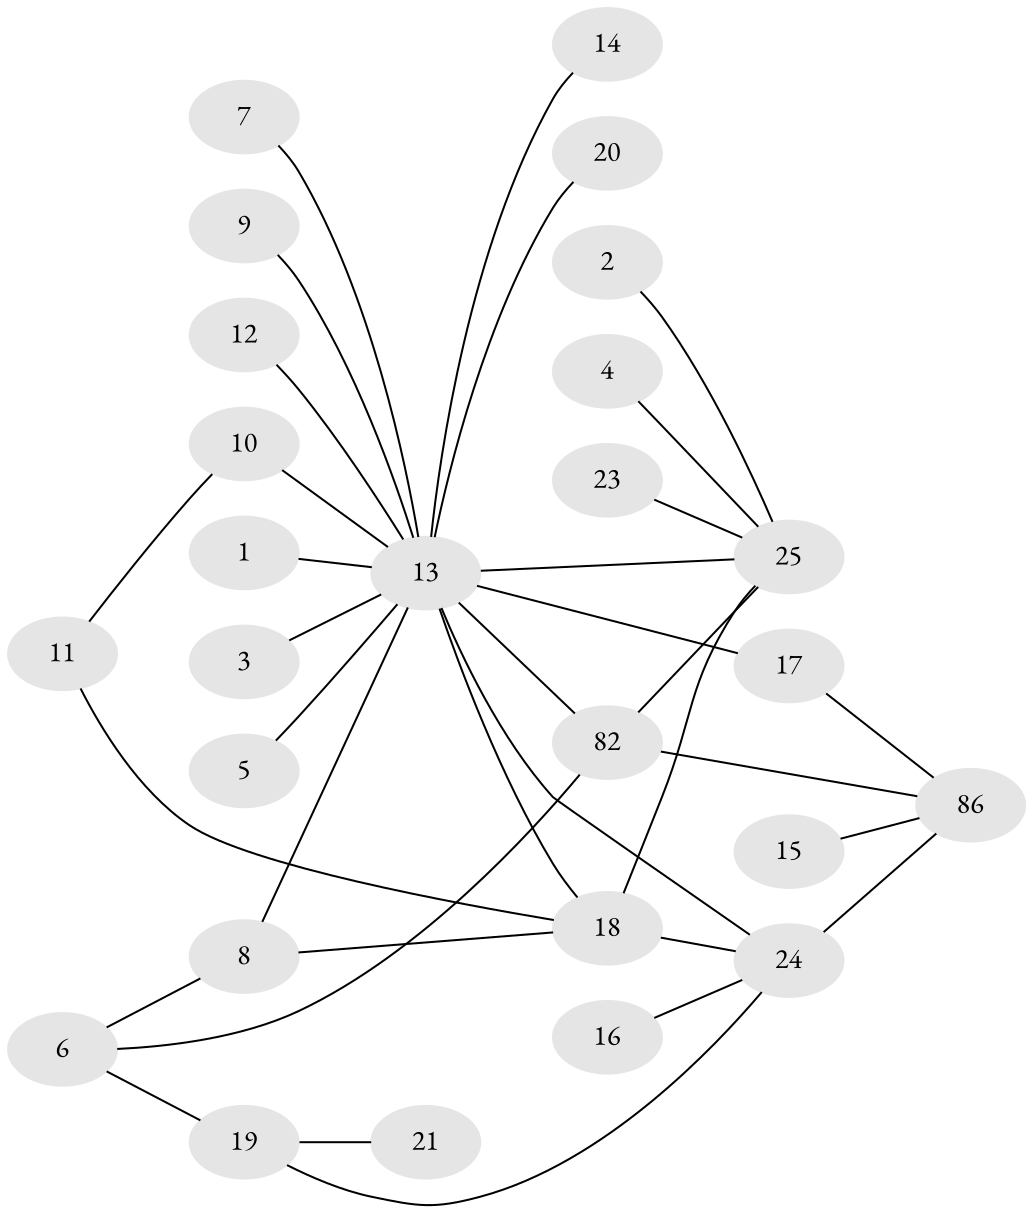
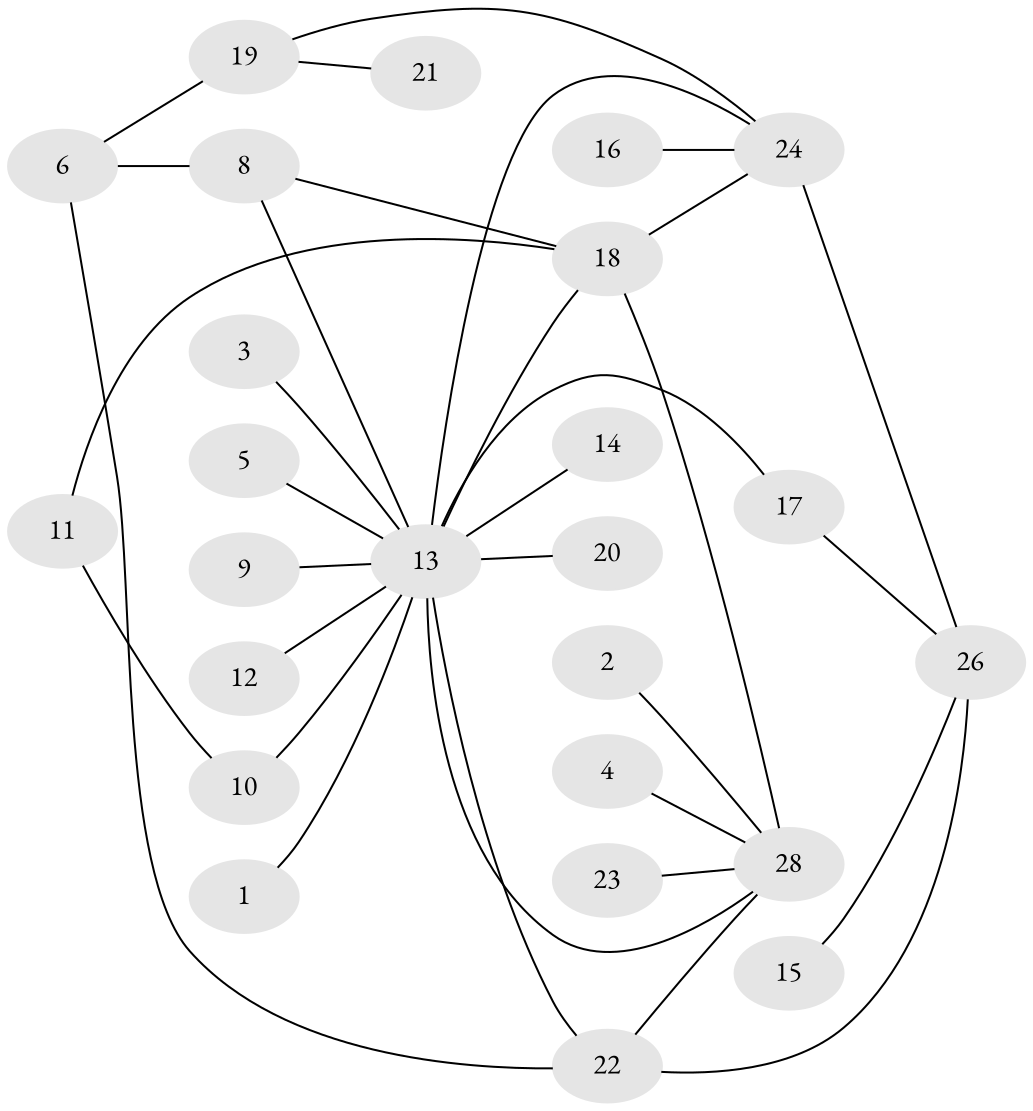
(244, 117) -> none
(789, 557) -> (789, 864)
(607, 743) -> (607, 1066)
(971, 805) -> (971, 663)
